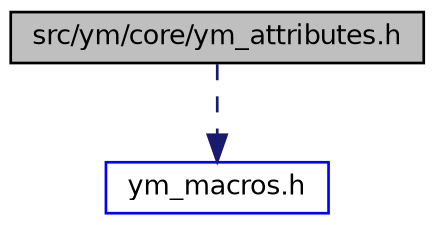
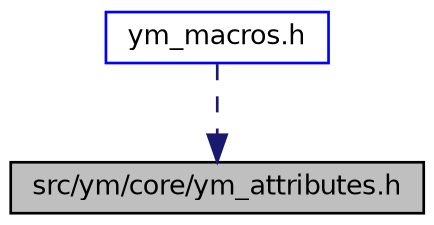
(217, 99) -> (217, 99)
